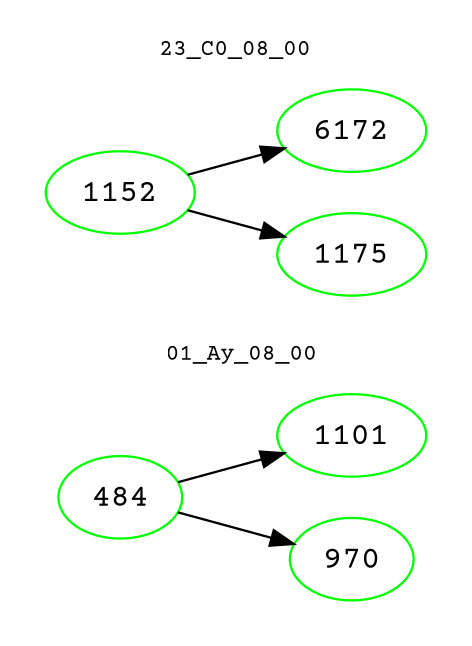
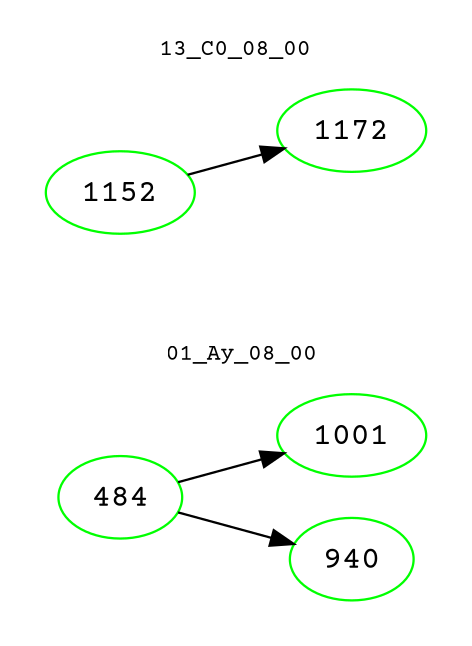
(236, 49) -> (236, 49)
(352, 131) -> (352, 131)
(352, 254) -> none
(352, 435) -> (352, 435)
(352, 559) -> (352, 559)
